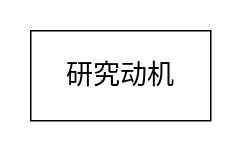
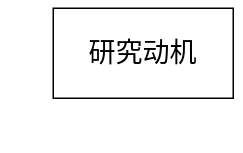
(121, 76) -> (143, 53)
